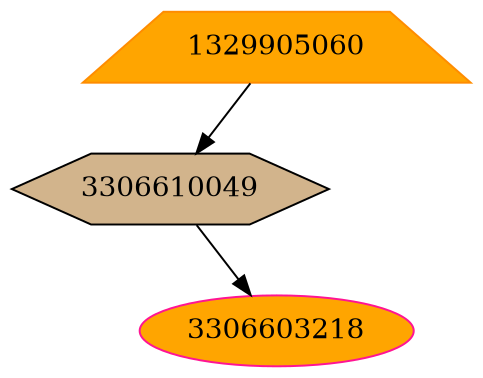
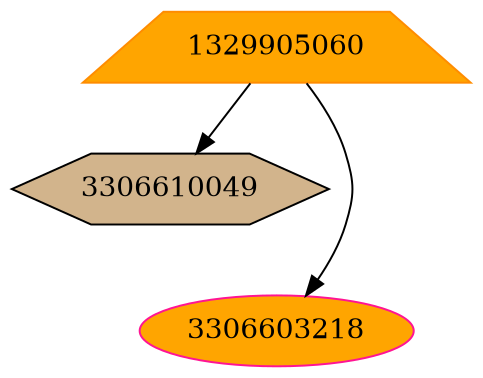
(218, 252) -> (352, 180)
